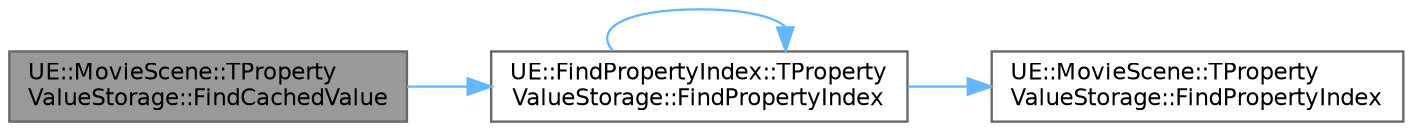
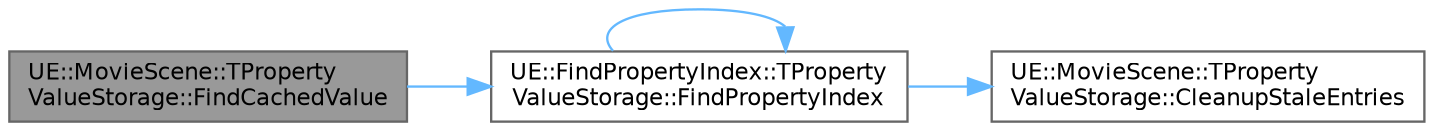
(1198, 87) -> (1208, 87)
